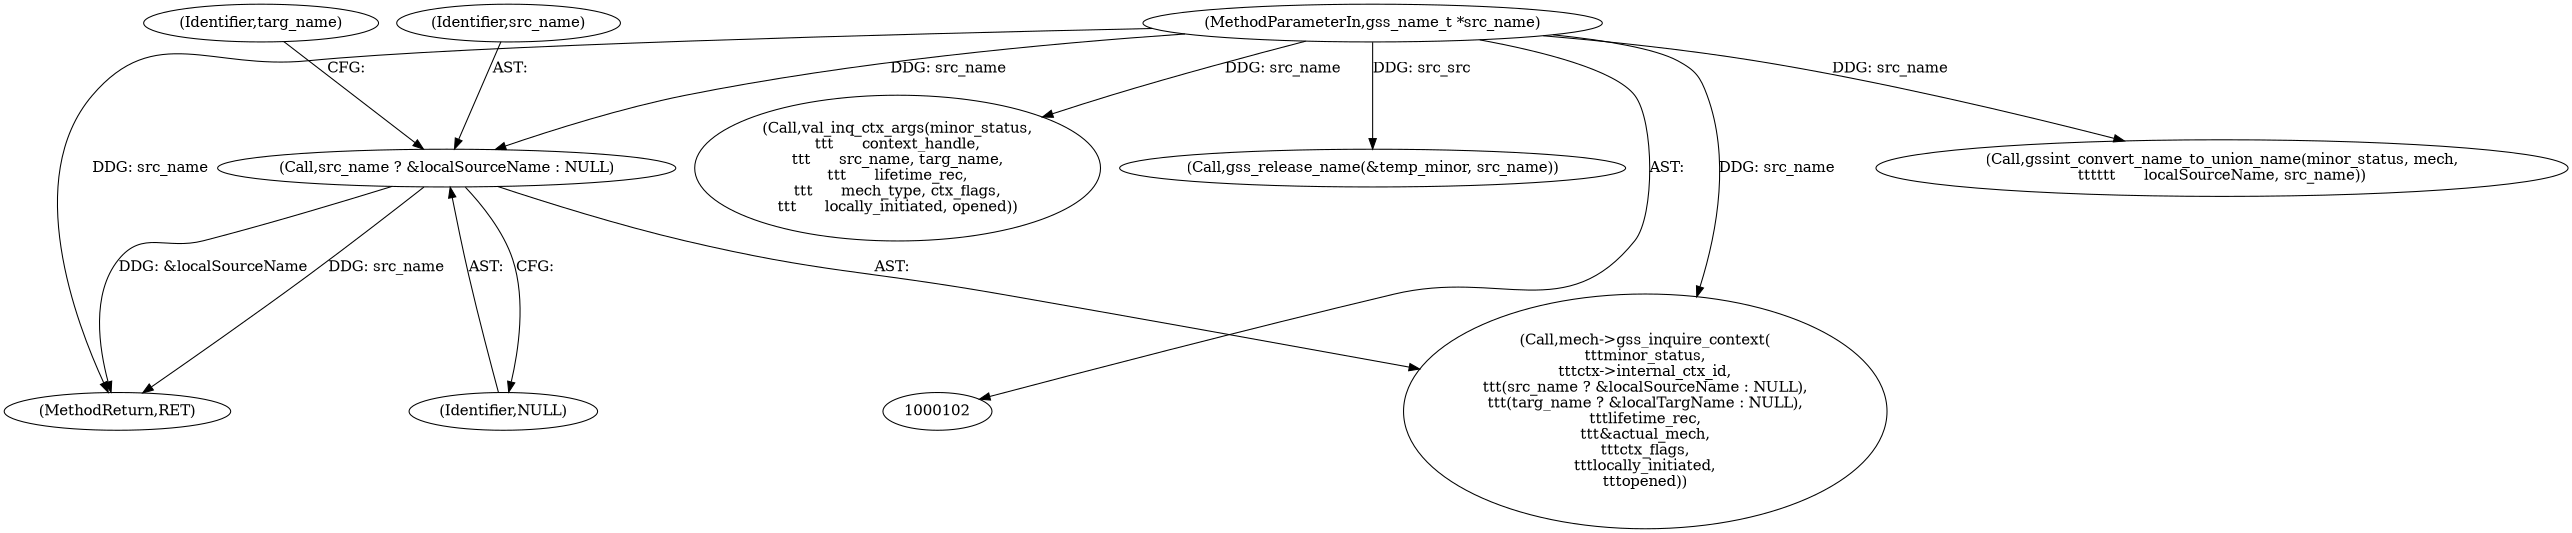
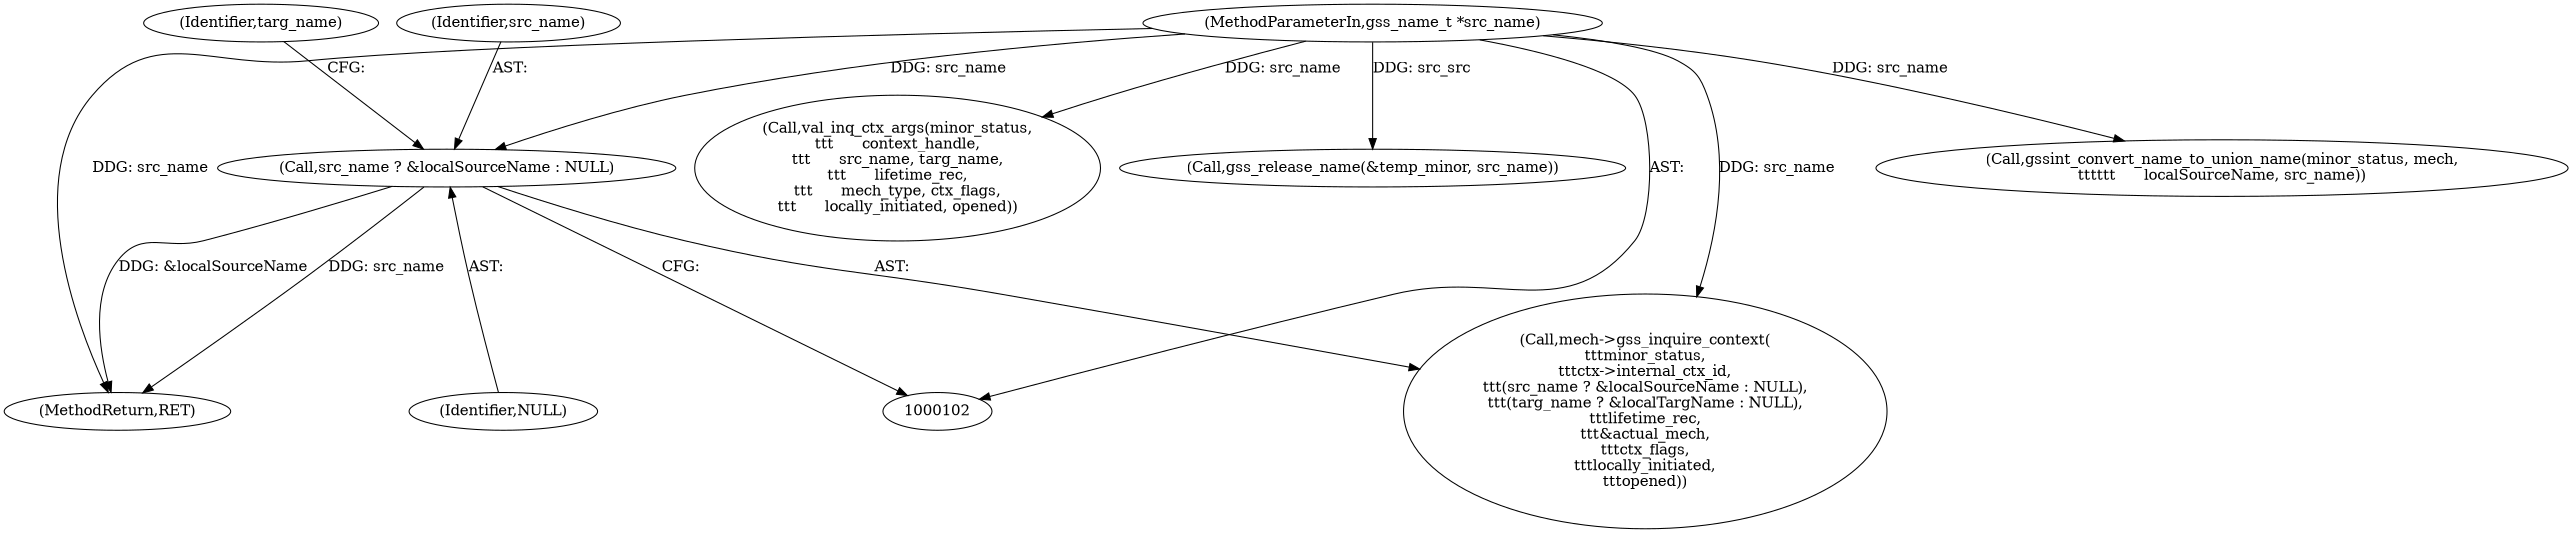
(517, 277) -> (690, 289)
